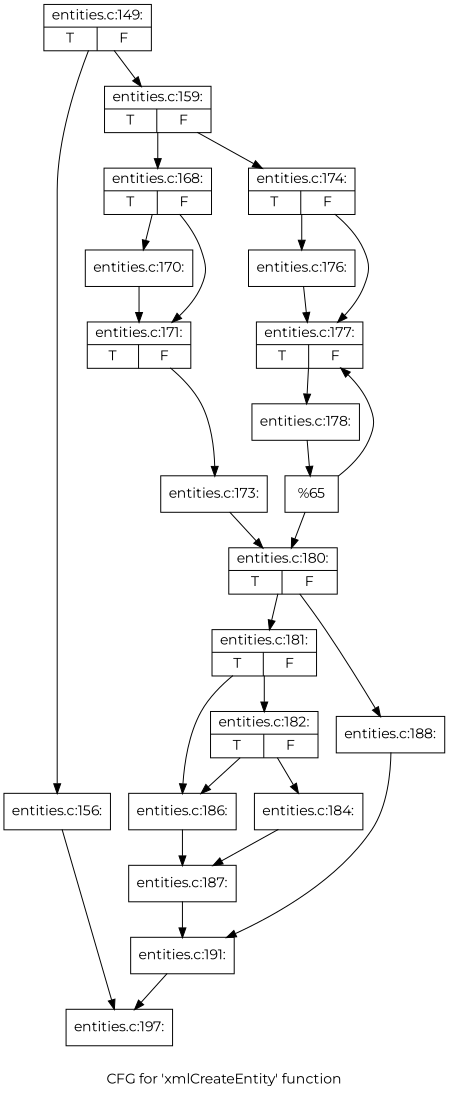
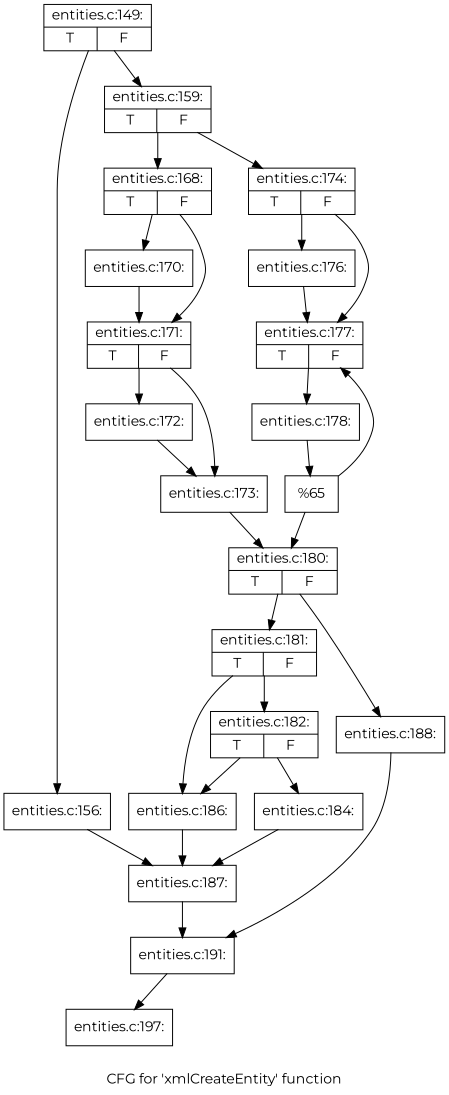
none -> (139, 422)
(87, 915) -> (115, 845)
